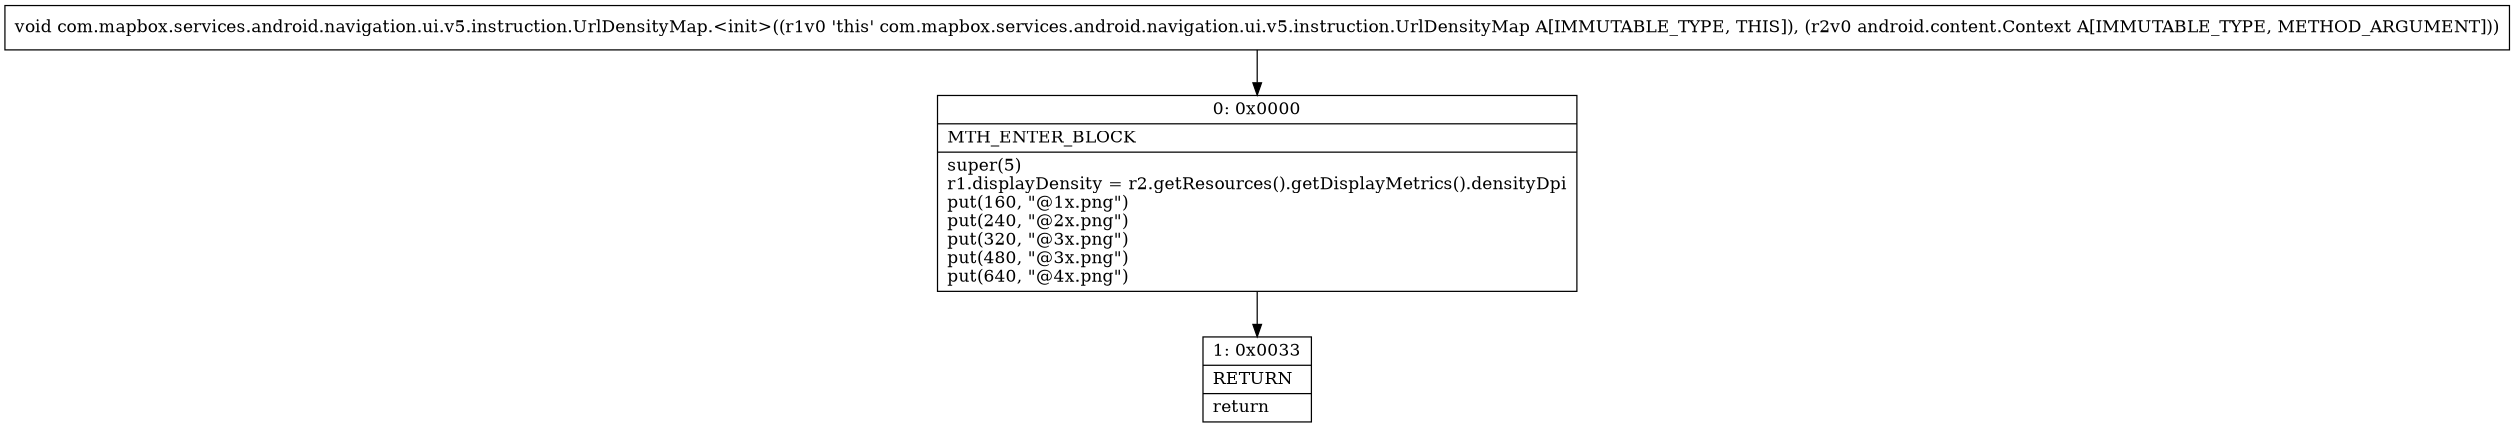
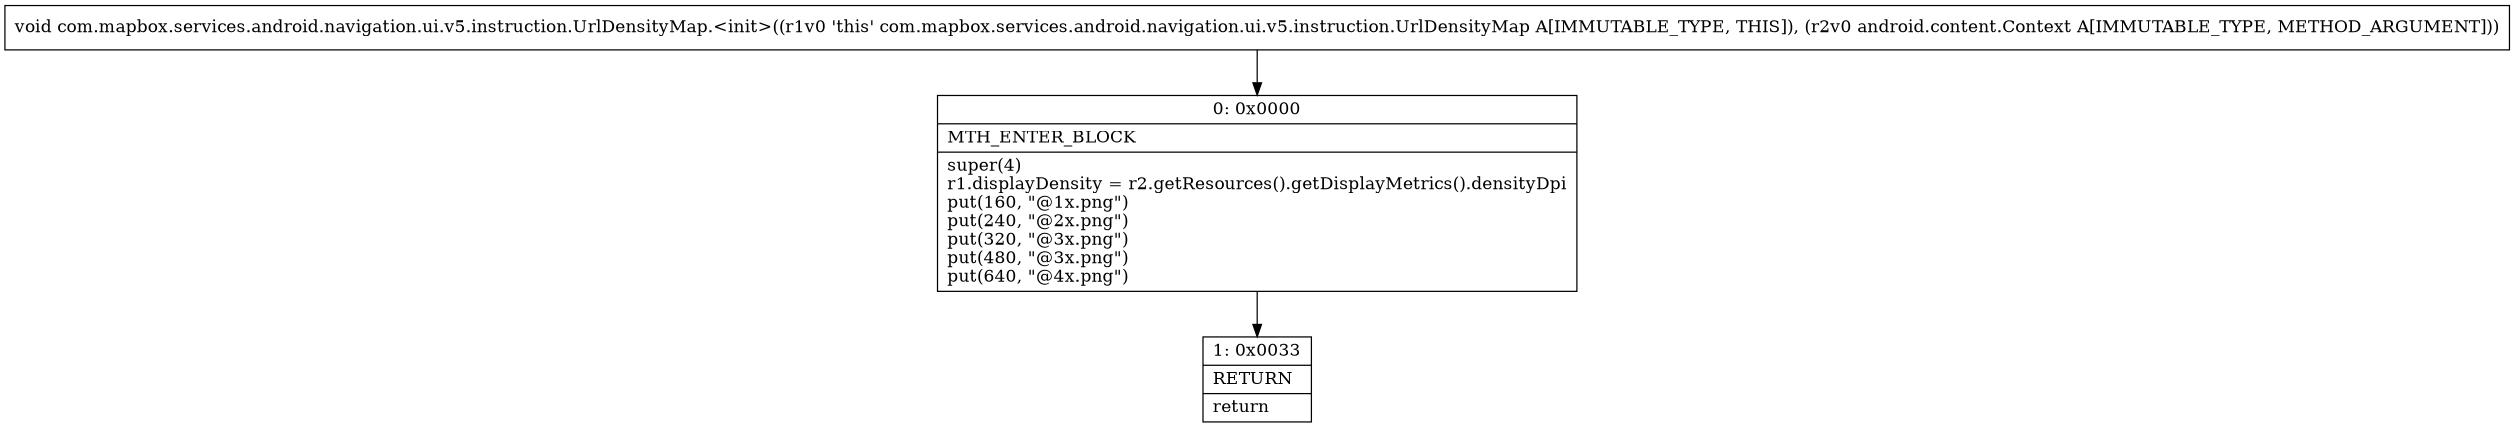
(985, 166) -> (985, 166)
